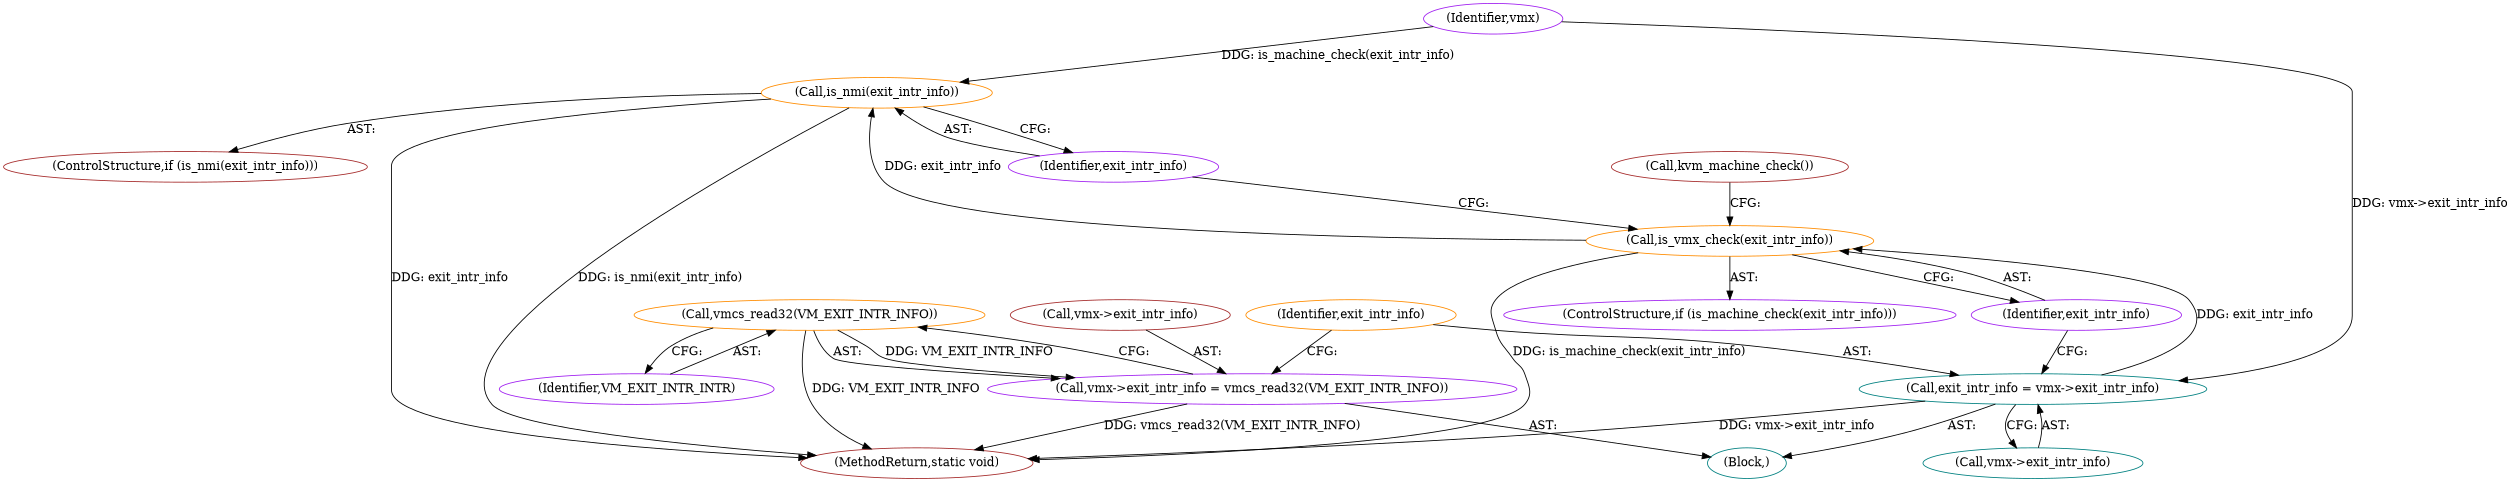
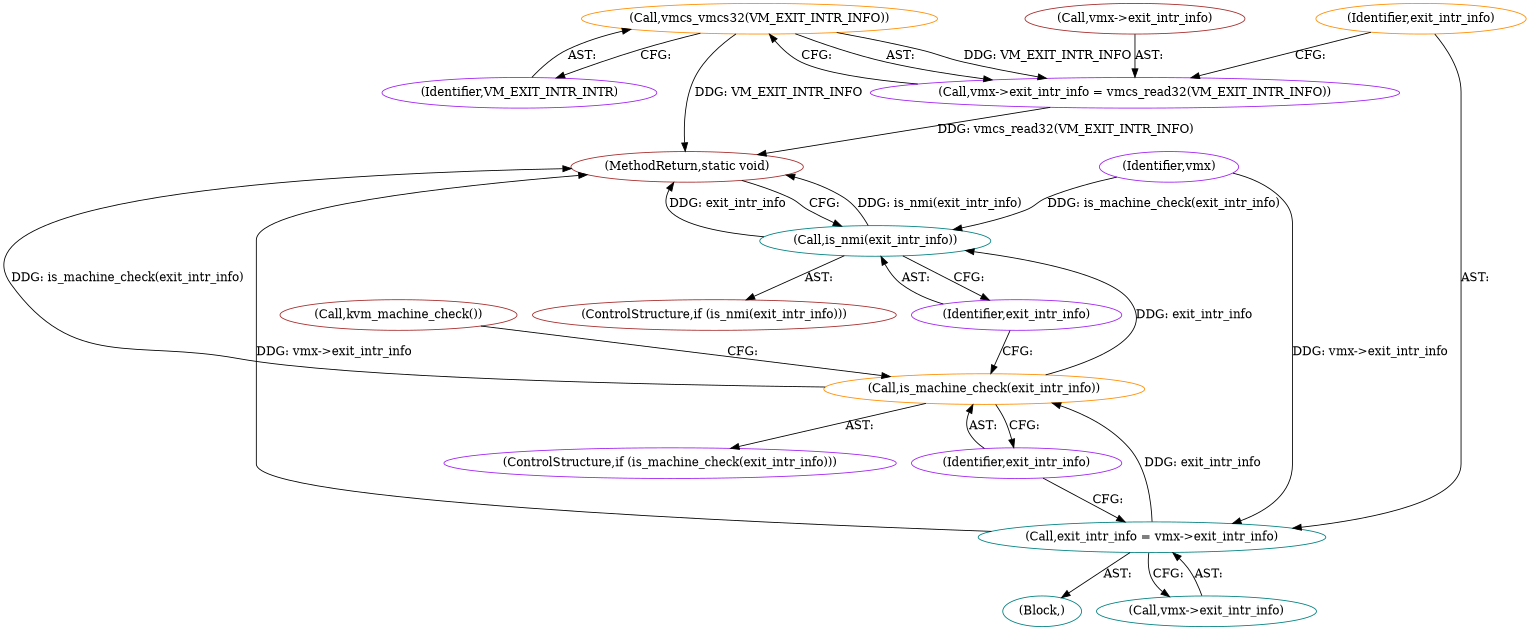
(877, 93) -> (875, 241)
none -> (790, 198)
(1730, 241) -> (984, 389)
(810, 315) -> (760, 19)
(1523, 430) -> none
